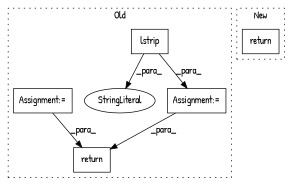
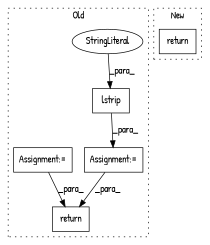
(136, 68) -> (109, 68)
